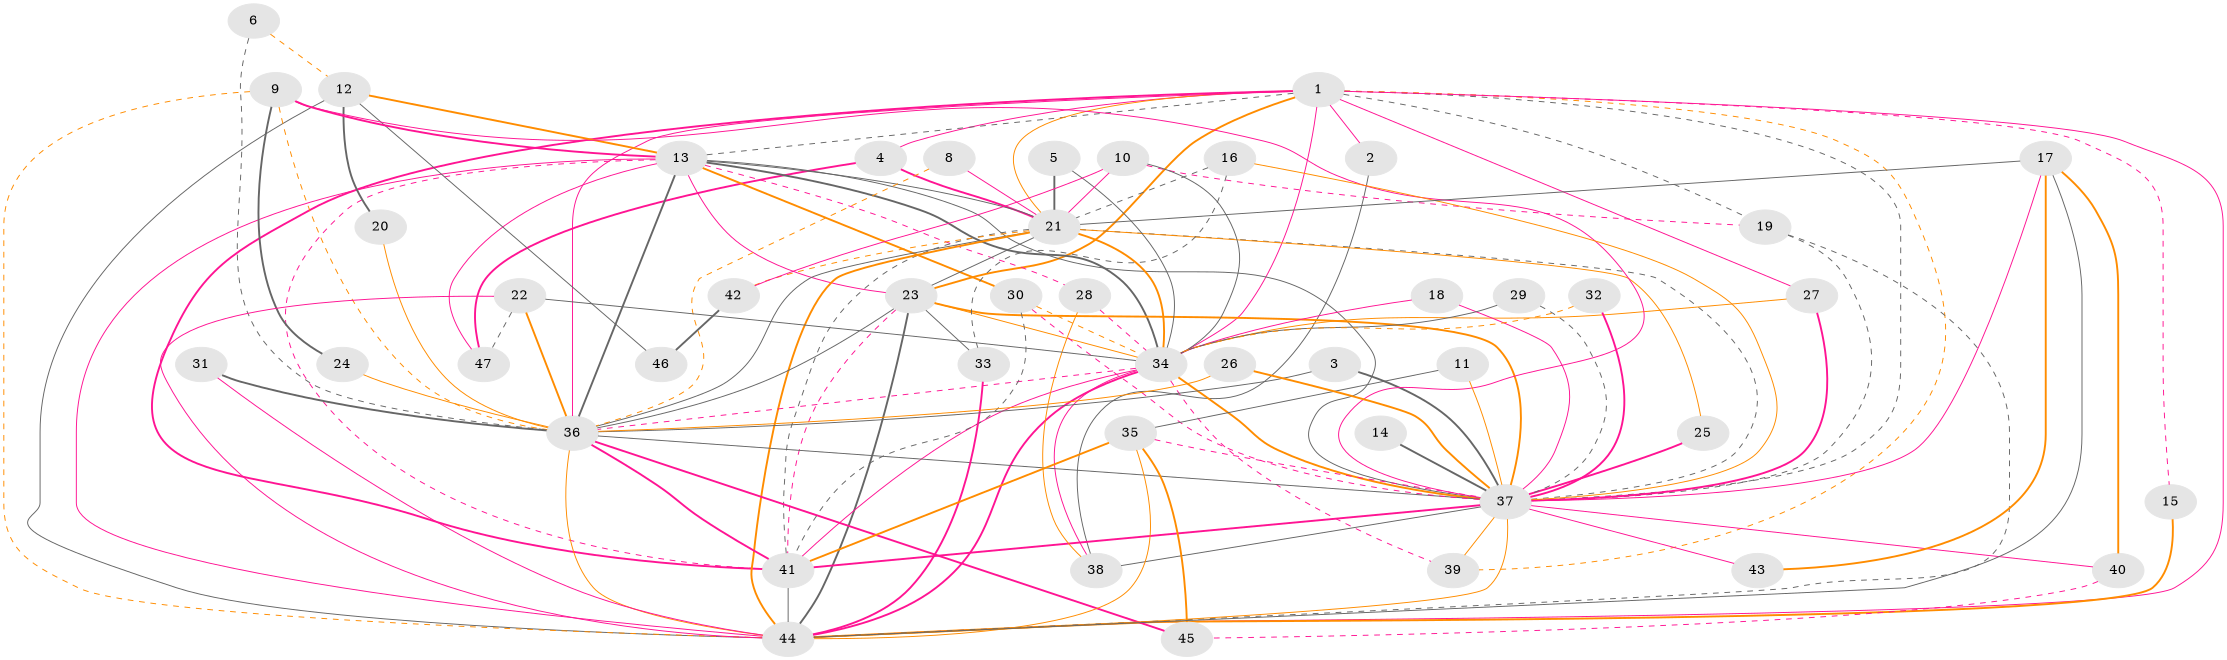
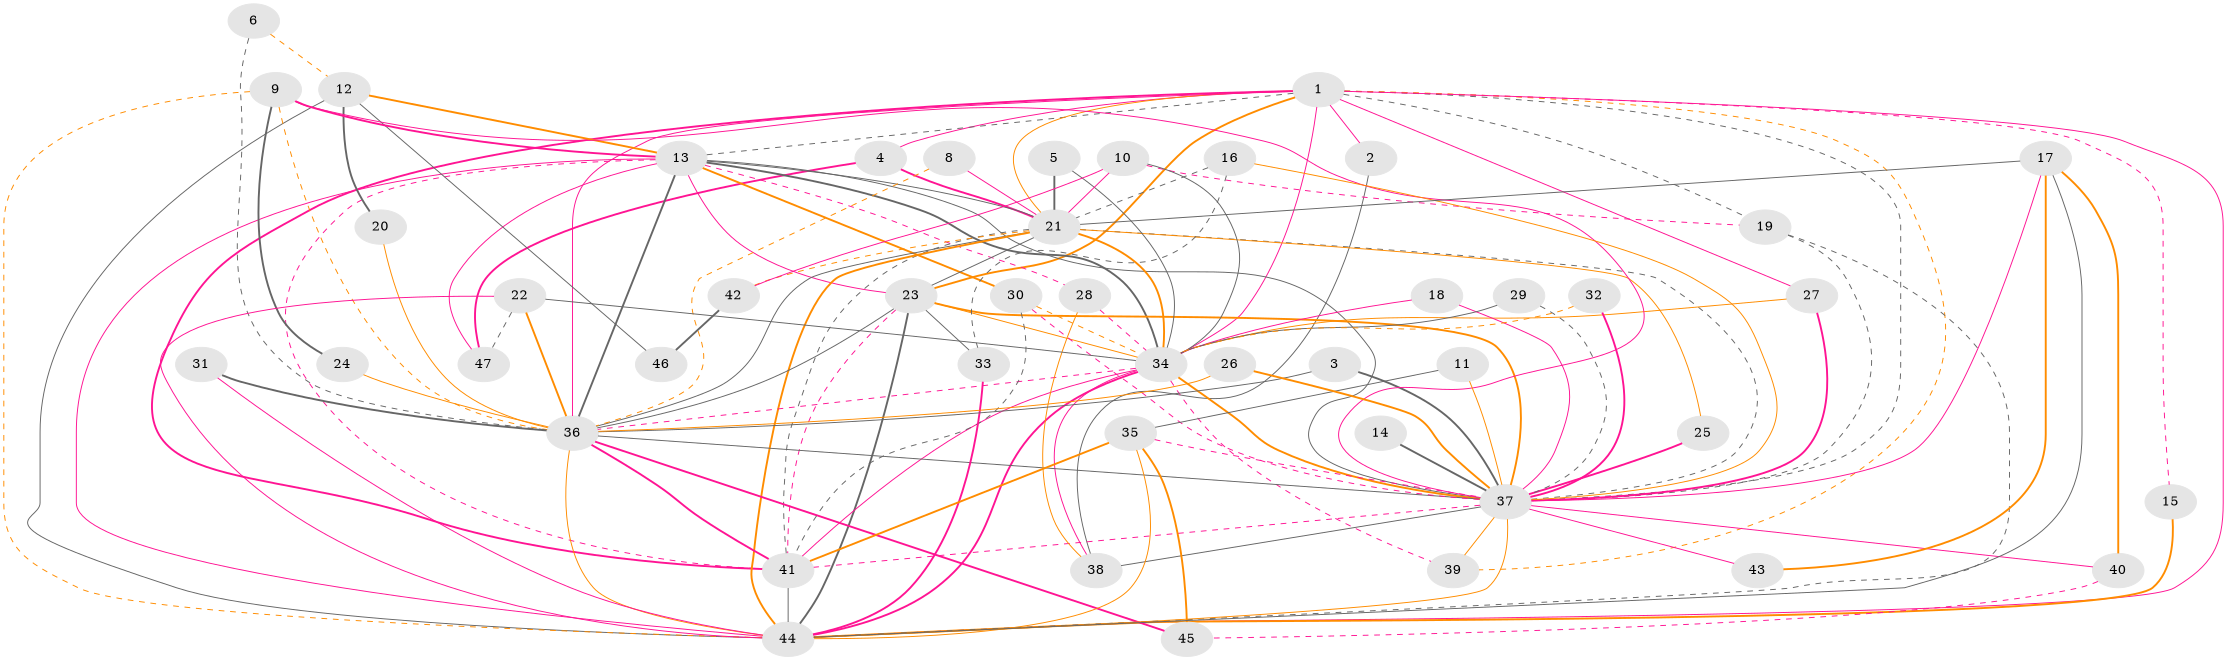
(1164, 535) -> (1164, 535)
